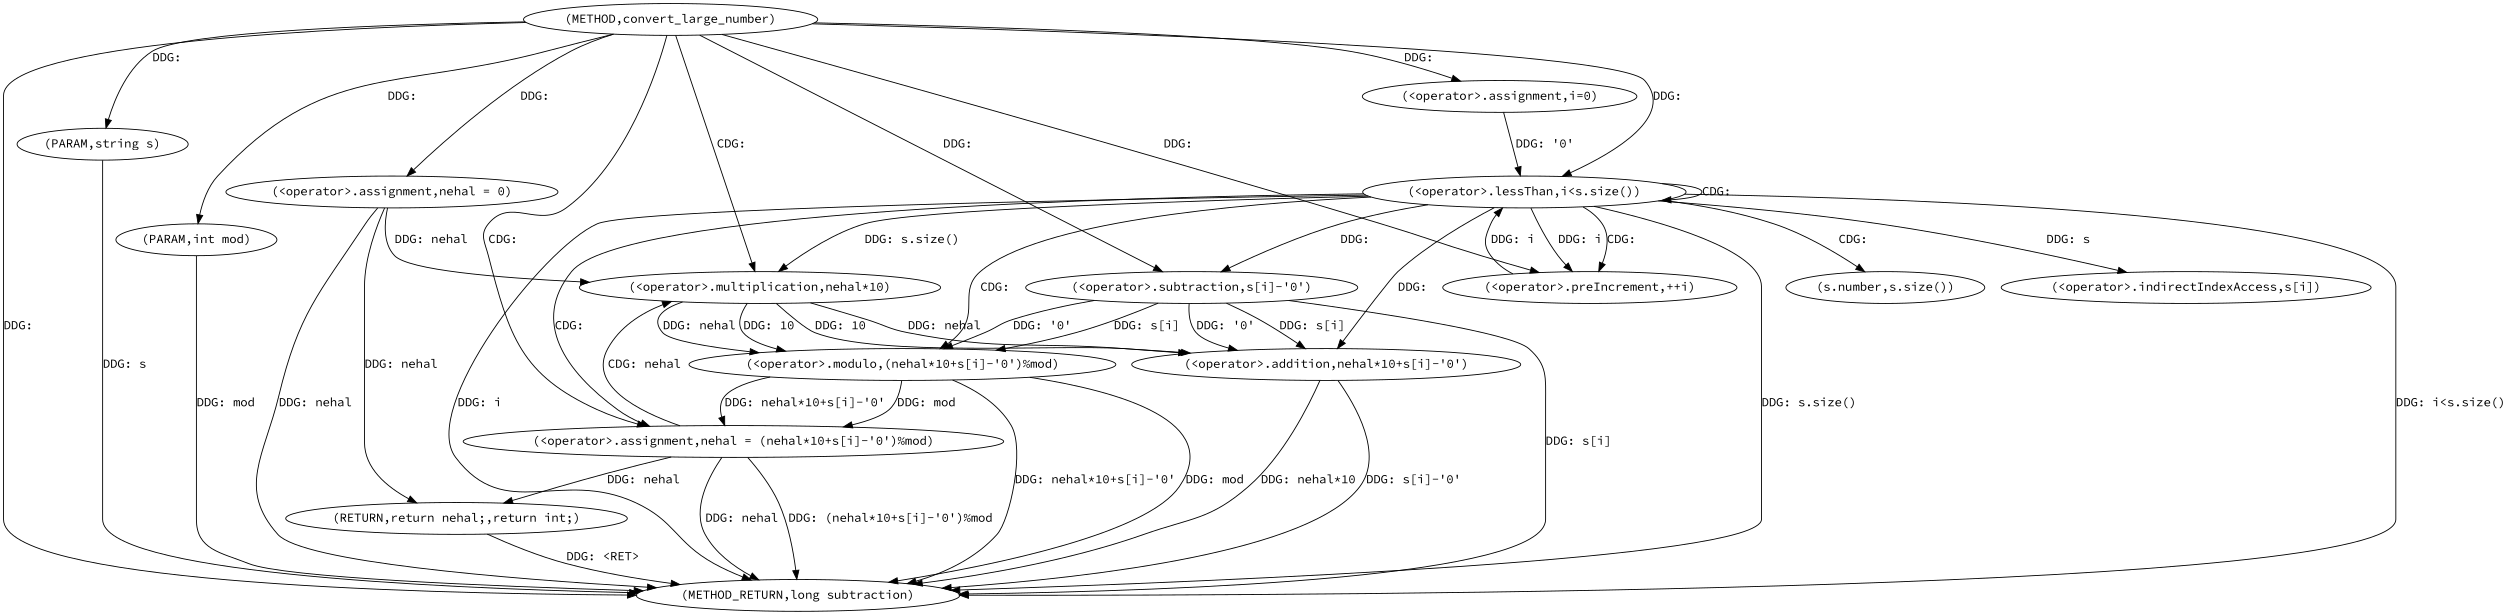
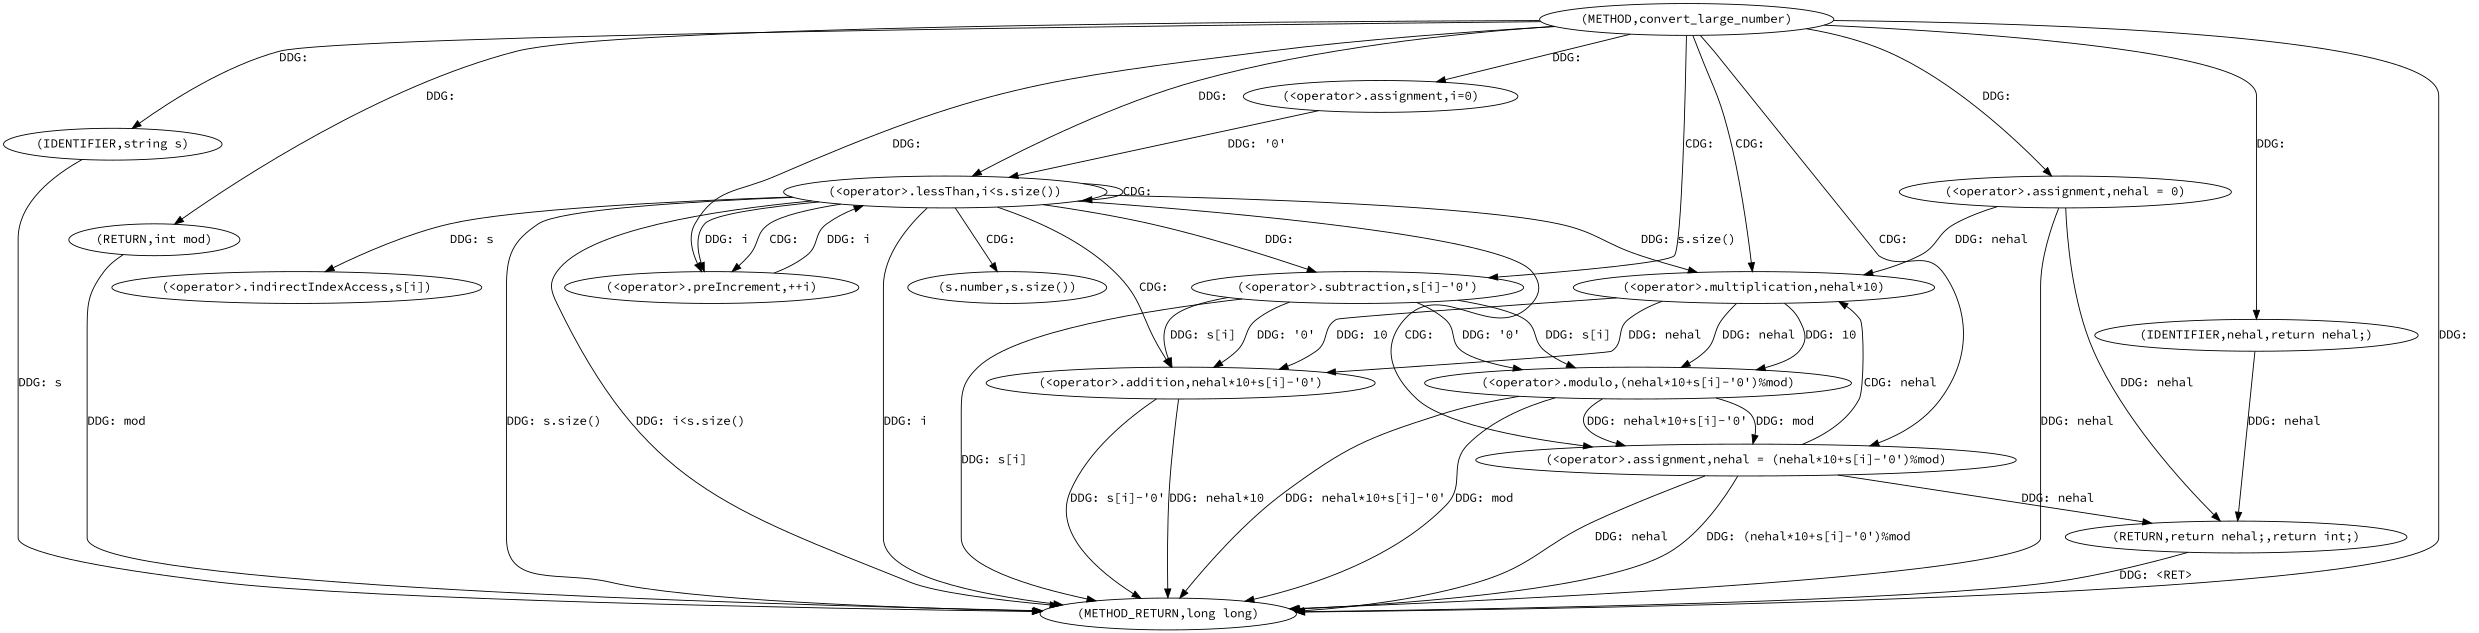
(103, 144) -> (113, 144)
(962, 144) -> (1704, 144)
(1130, 221) -> none
(196, 240) -> (154, 240)
(1416, 288) -> (1158, 288)
none -> (2256, 335)
(798, 595) -> (1168, 614)
